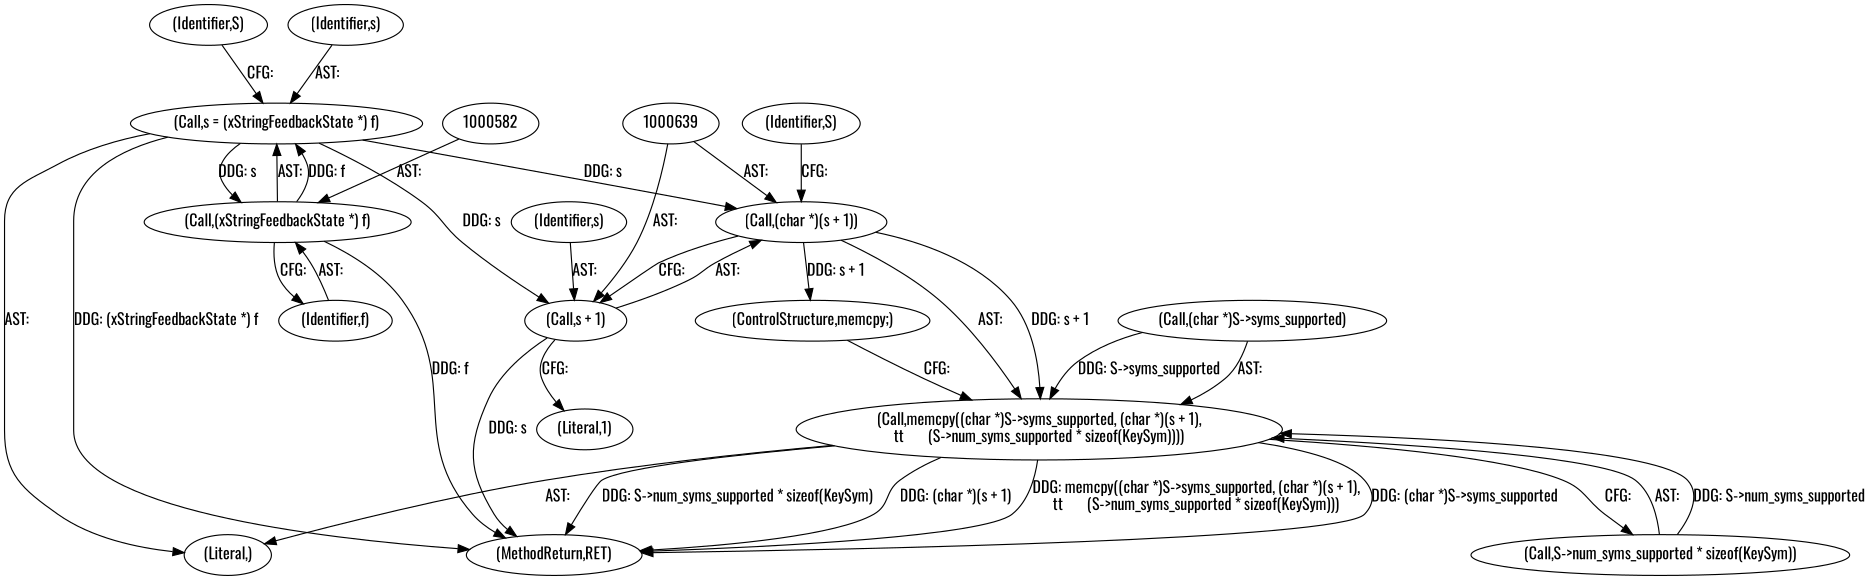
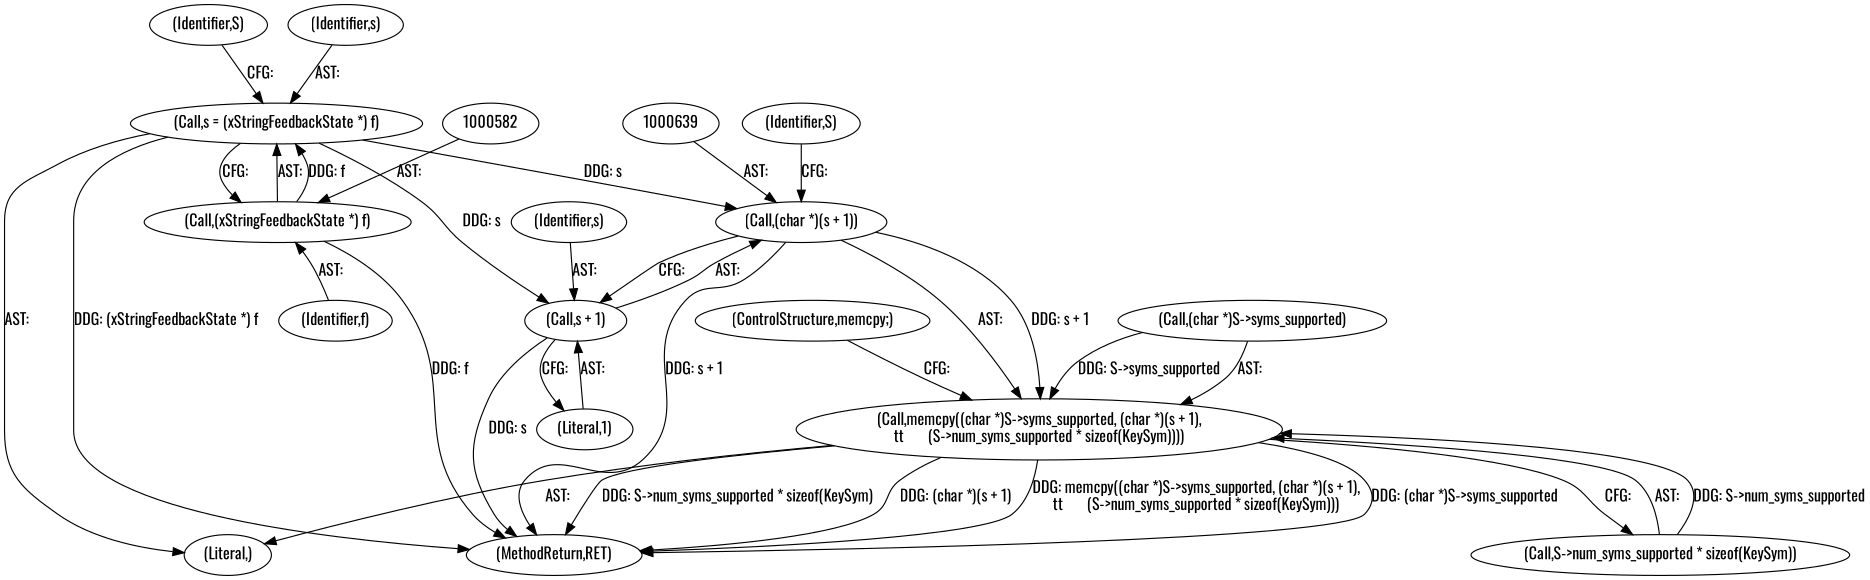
(237, 173) -> (237, 173)
(646, 223) -> (581, 381)
(806, 266) -> (666, 409)
(277, 273) -> none
